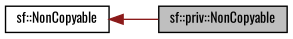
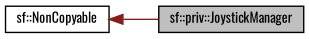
(223, 19) -> (231, 19)
